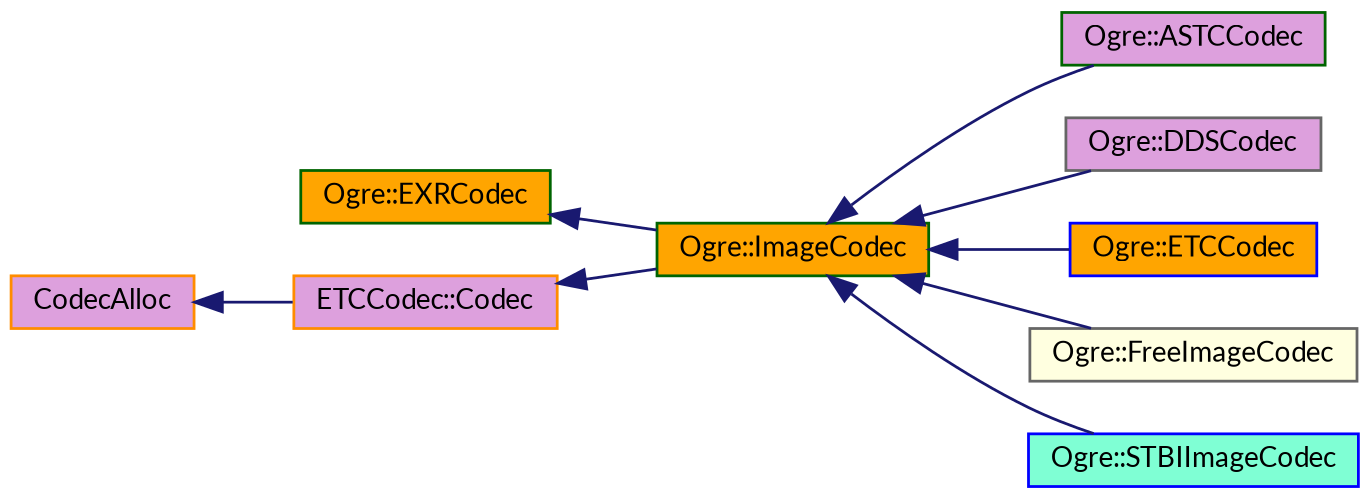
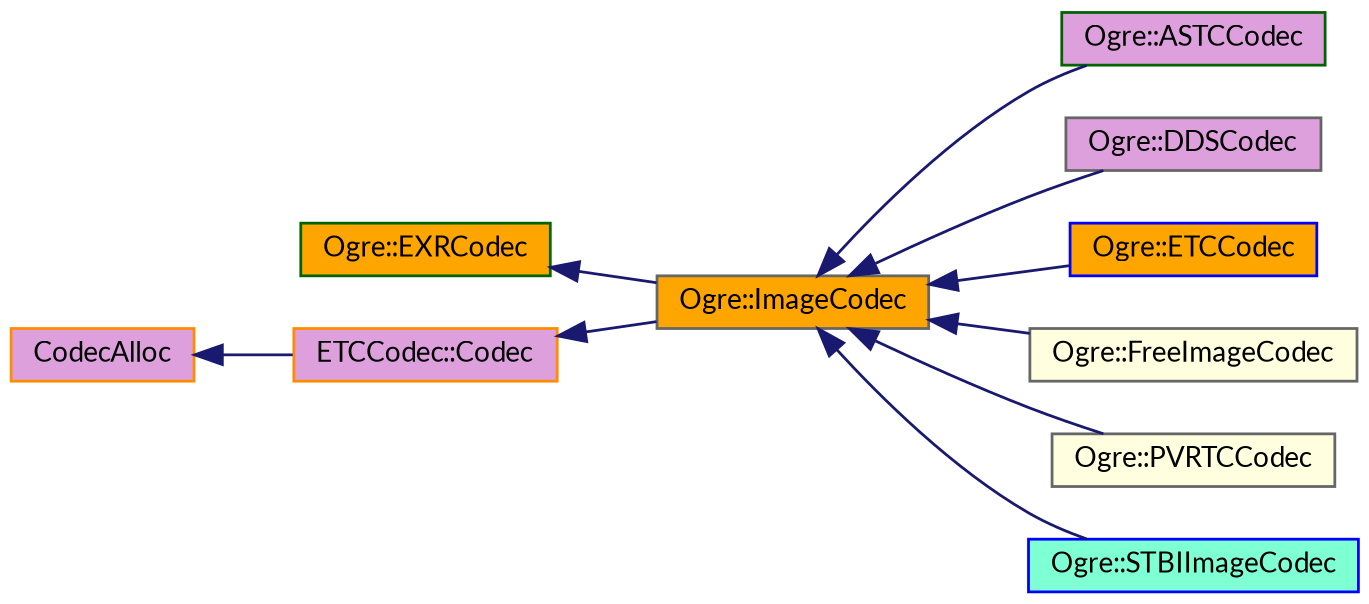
(793, 250) -> (793, 302)
none -> (1193, 460)
